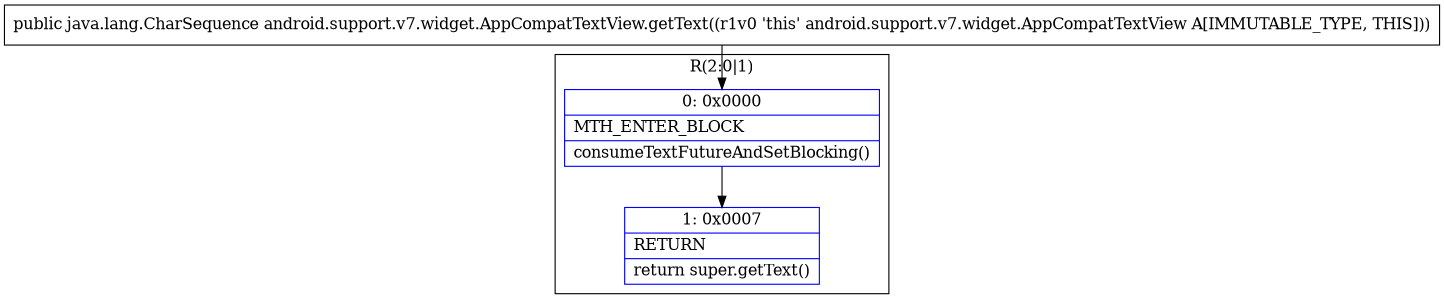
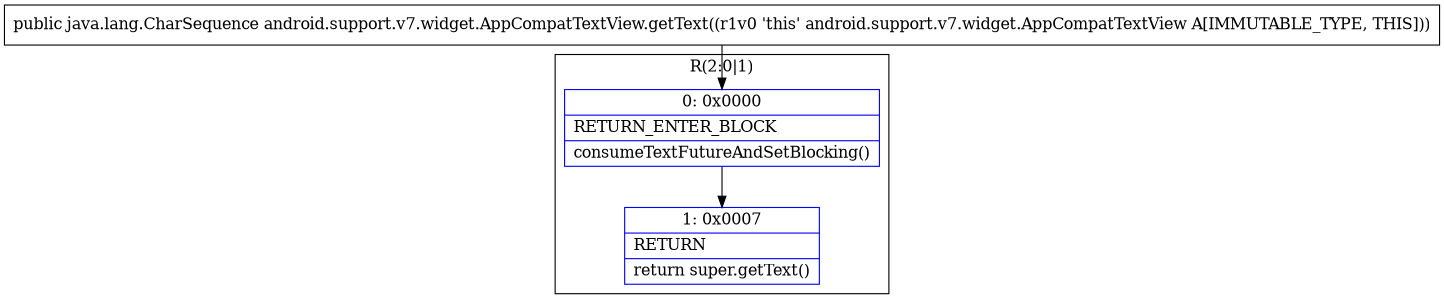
(659, 127) -> (675, 127)
